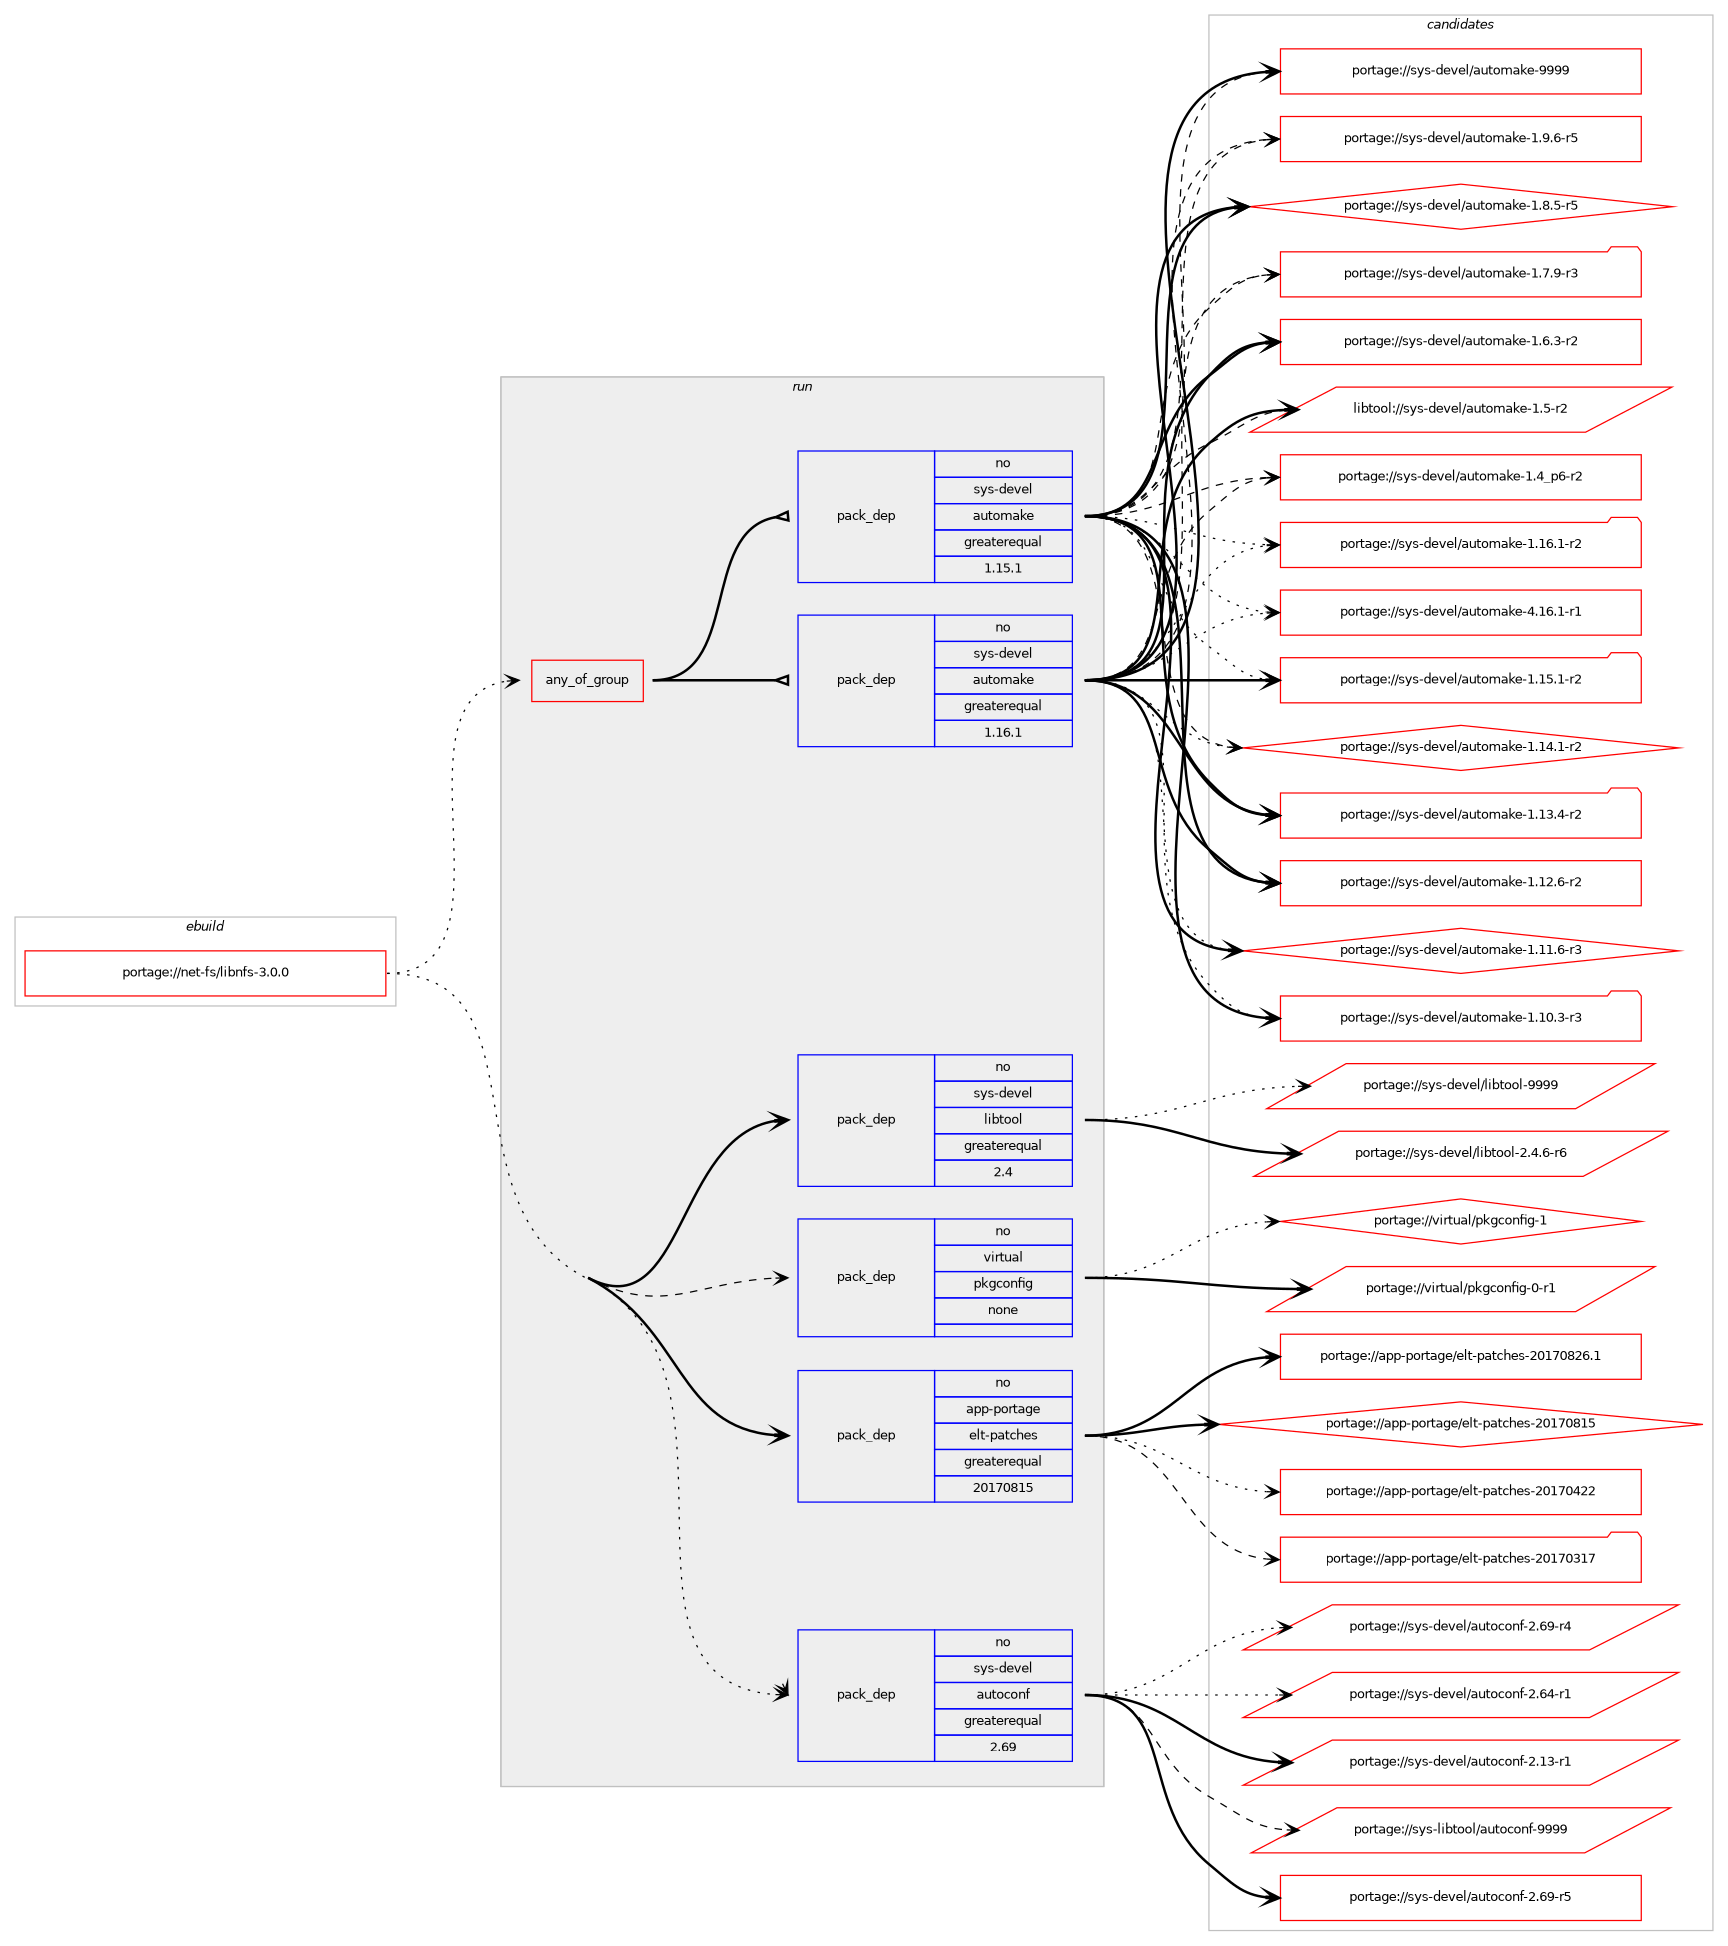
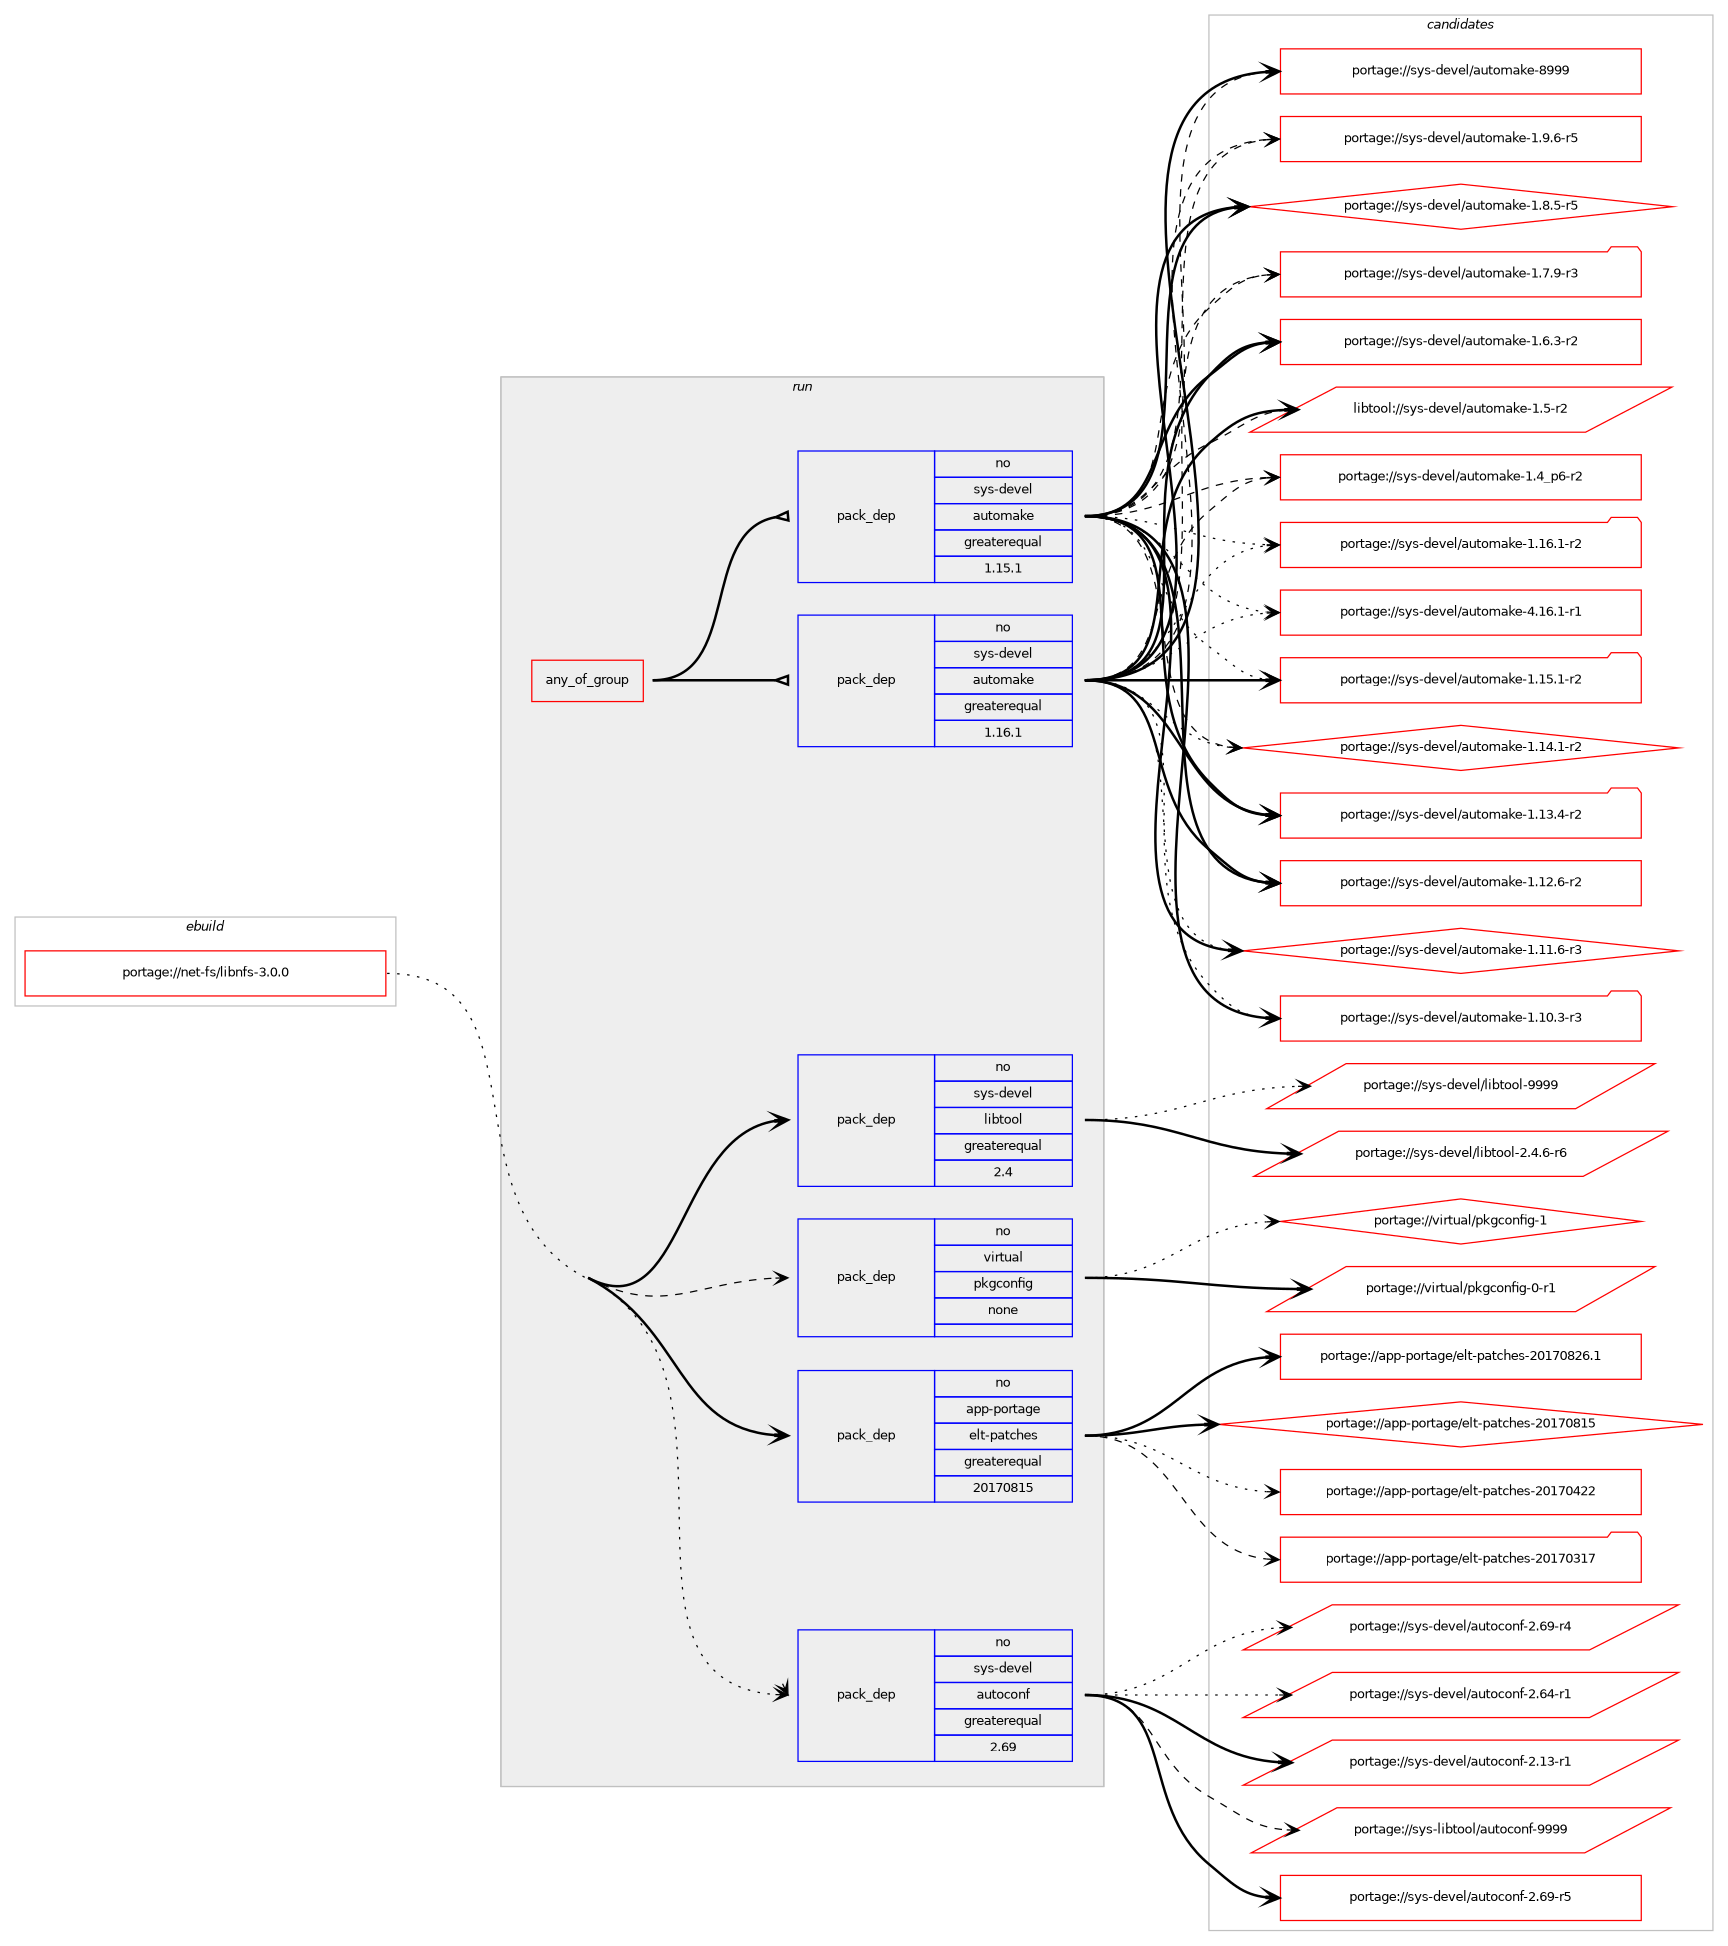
(1461, 71) -> (1461, 71)
(453, 833) -> none
